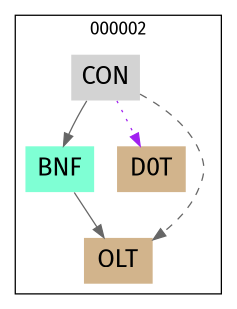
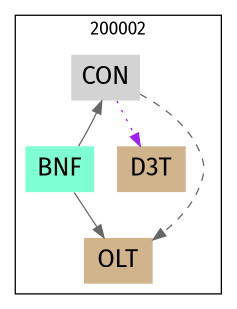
(118, 30) -> (118, 30)
(77, 117) -> (88, 130)
(151, 169) -> (151, 169)
